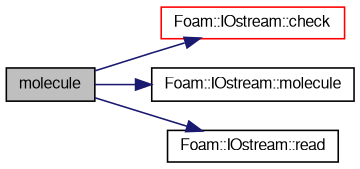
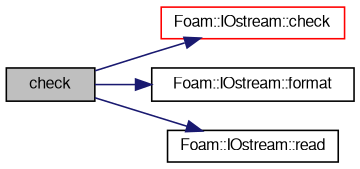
(51, 85) -> (51, 85)
(253, 85) -> (253, 85)
